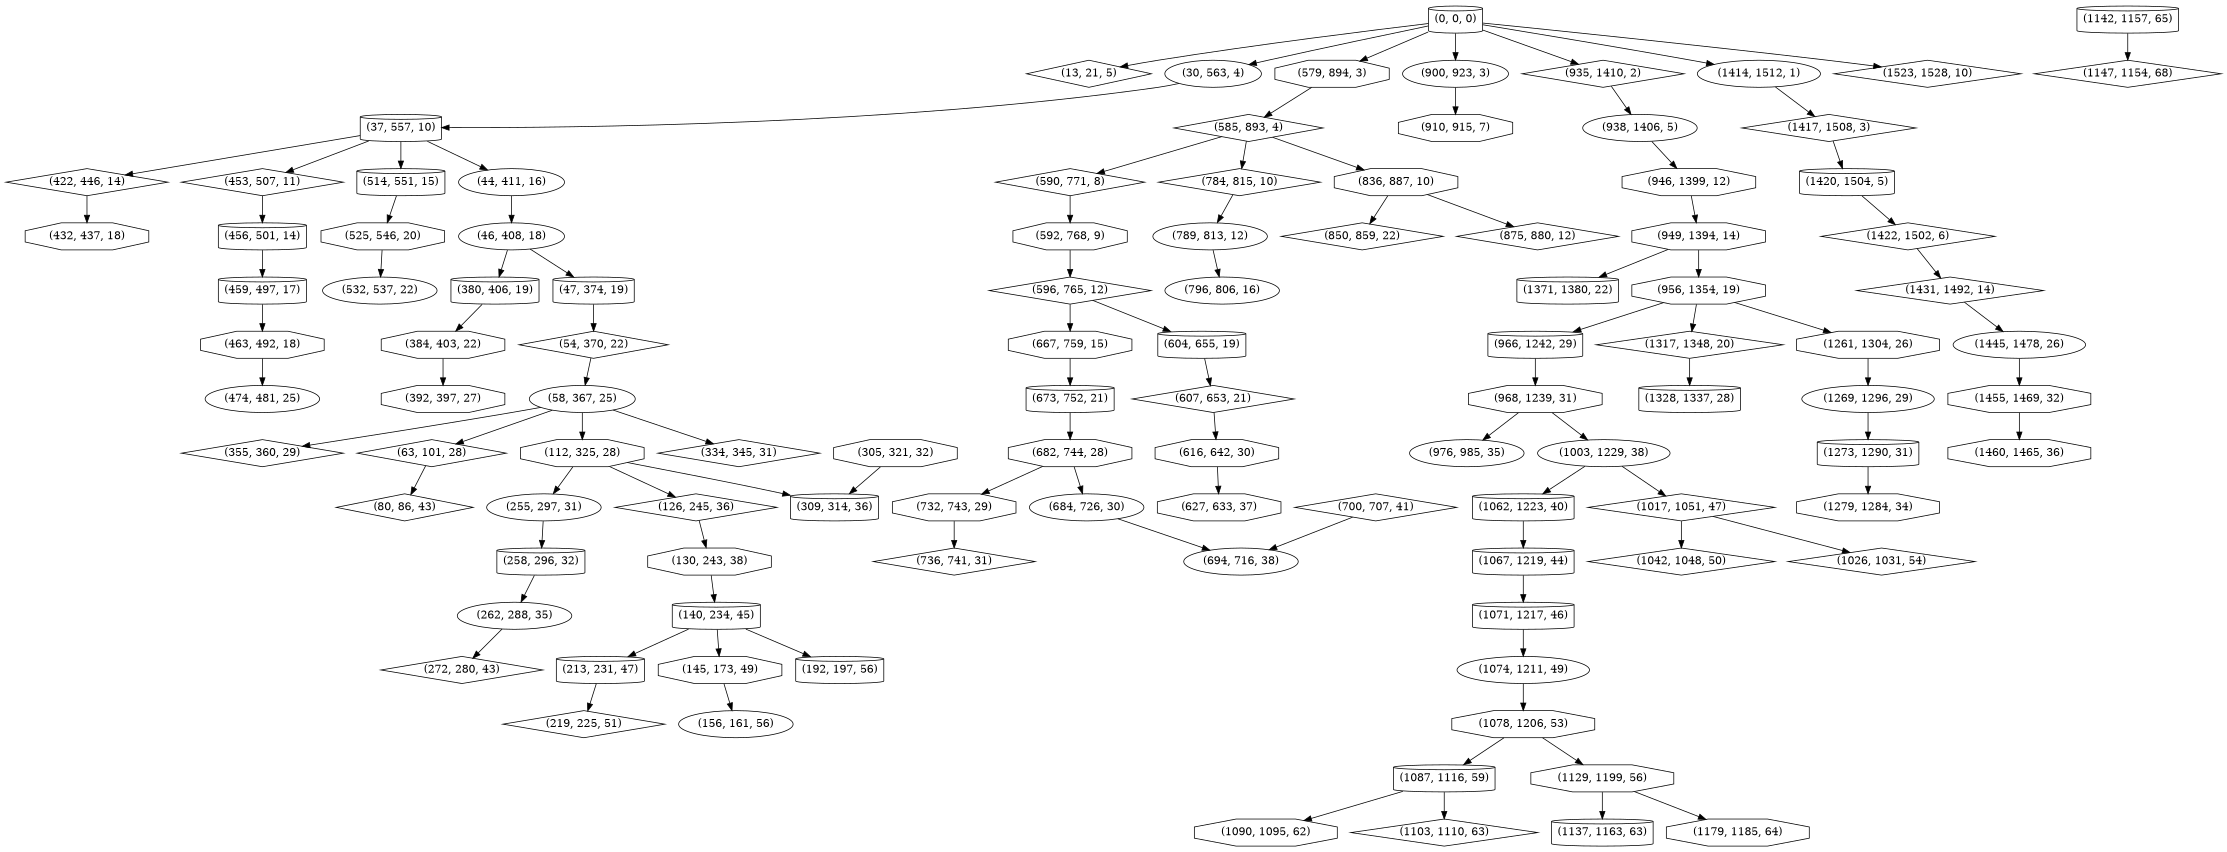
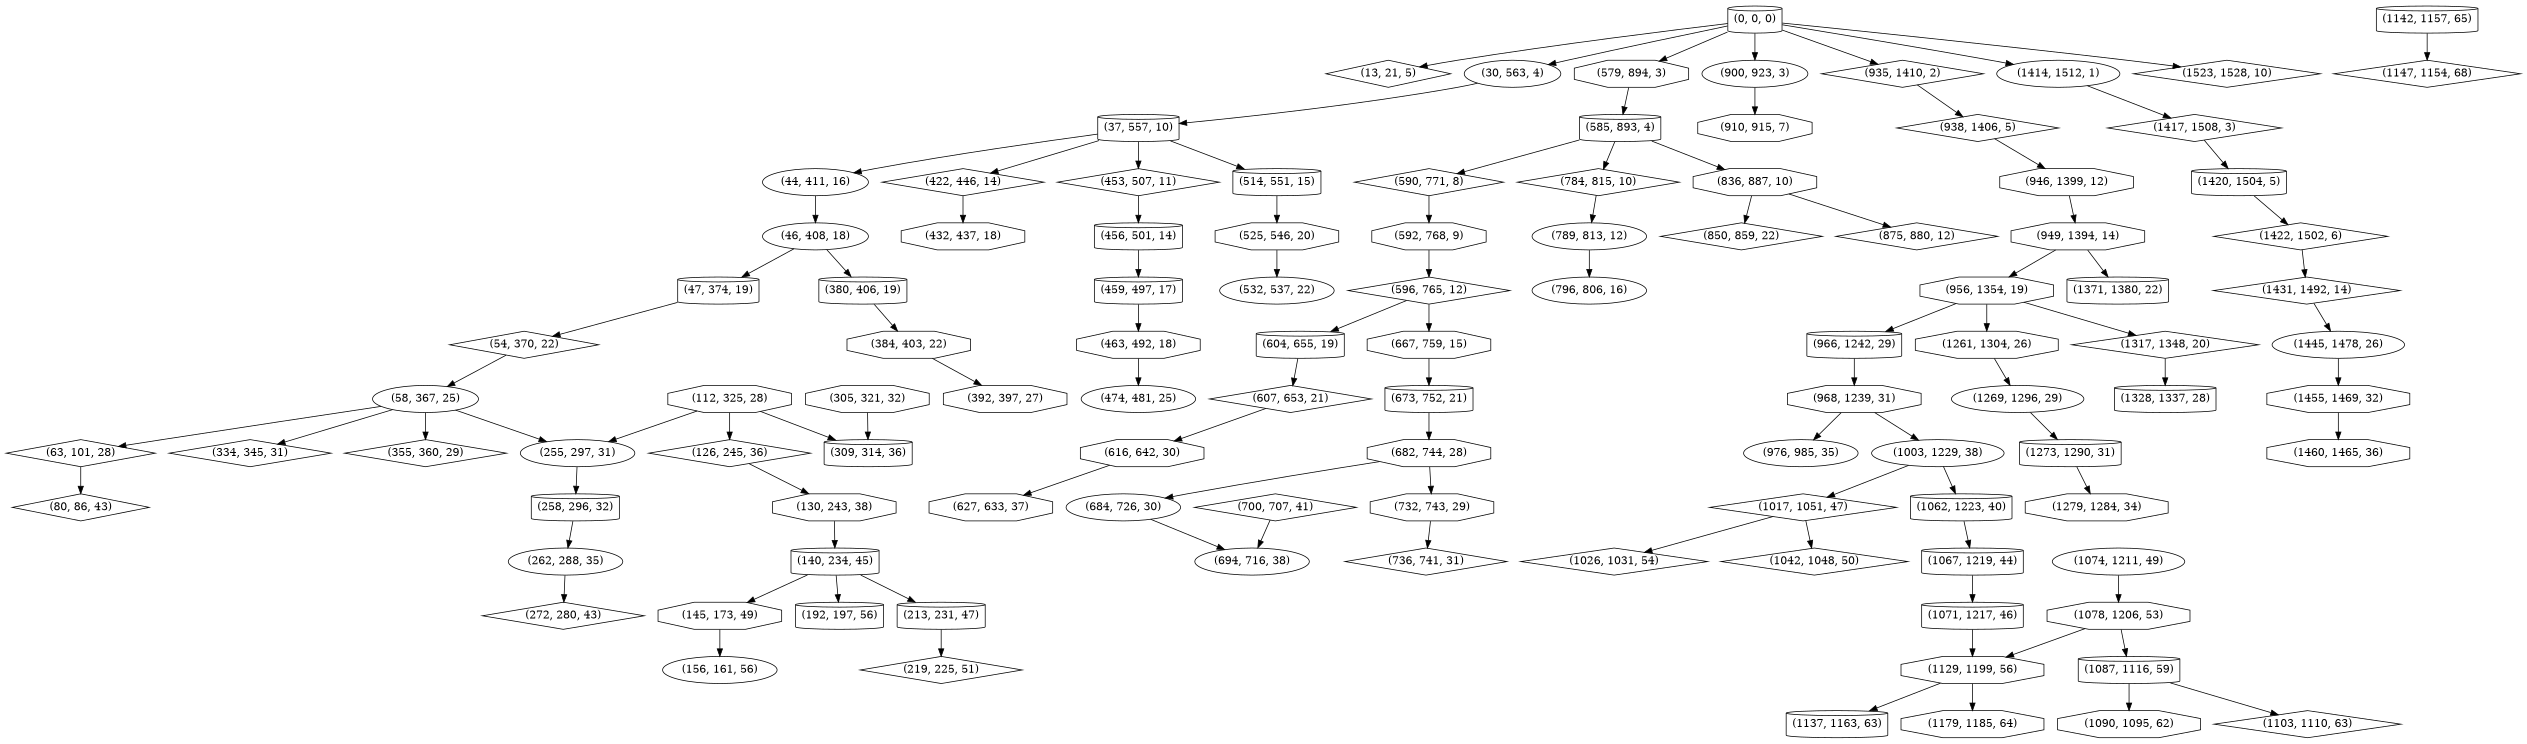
(1248, 128) -> (1620, 128)
(1640, 128) -> (1978, 128)
(582, 422) -> (497, 425)
(1523, 639) -> (1973, 639)
